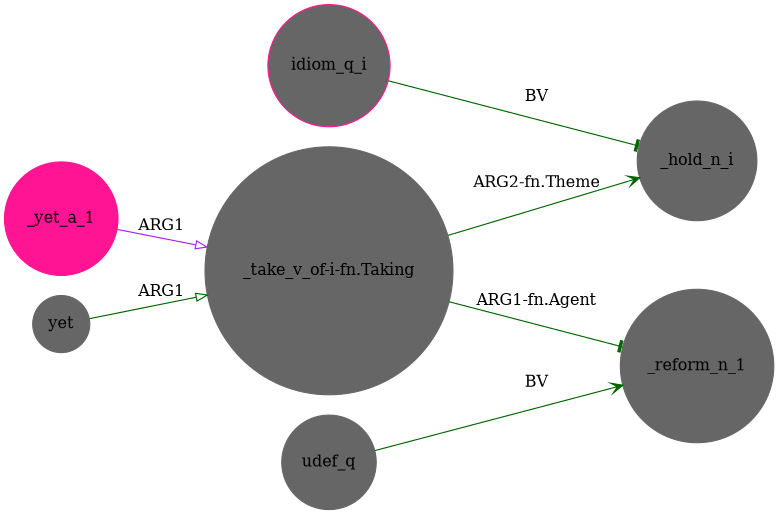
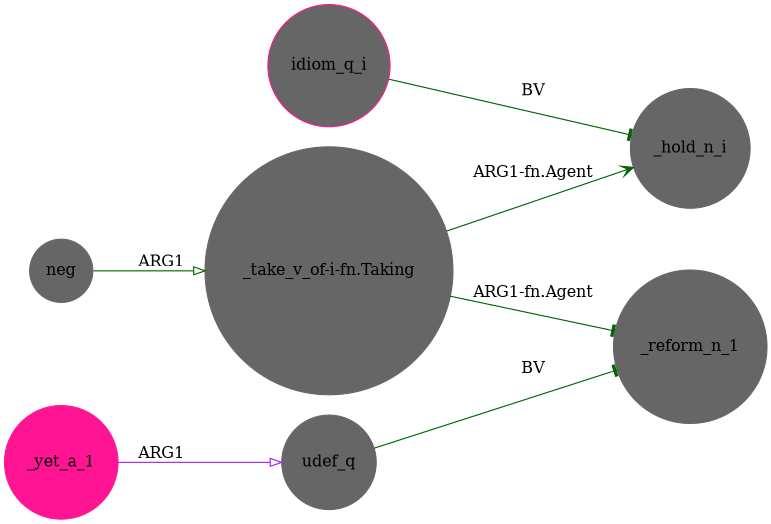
(537, 183) -> (533, 173)
(156, 237) -> (194, 462)
(61, 324) -> (61, 271)
(493, 419) -> (493, 410)
